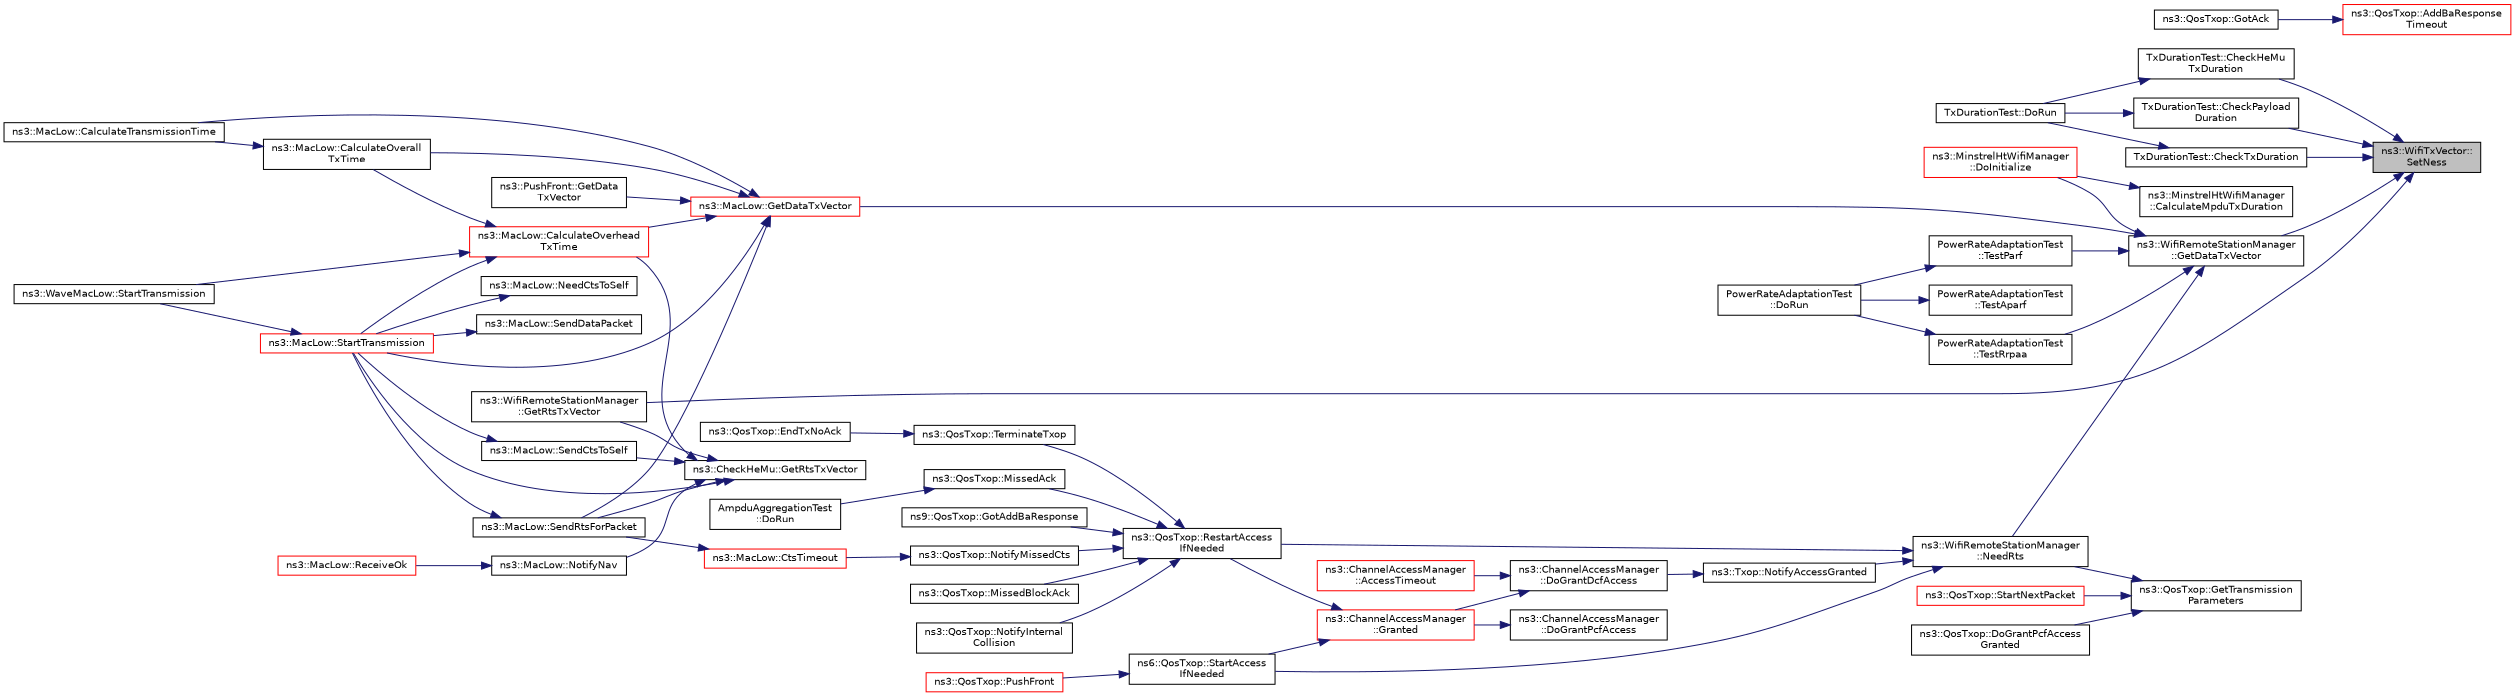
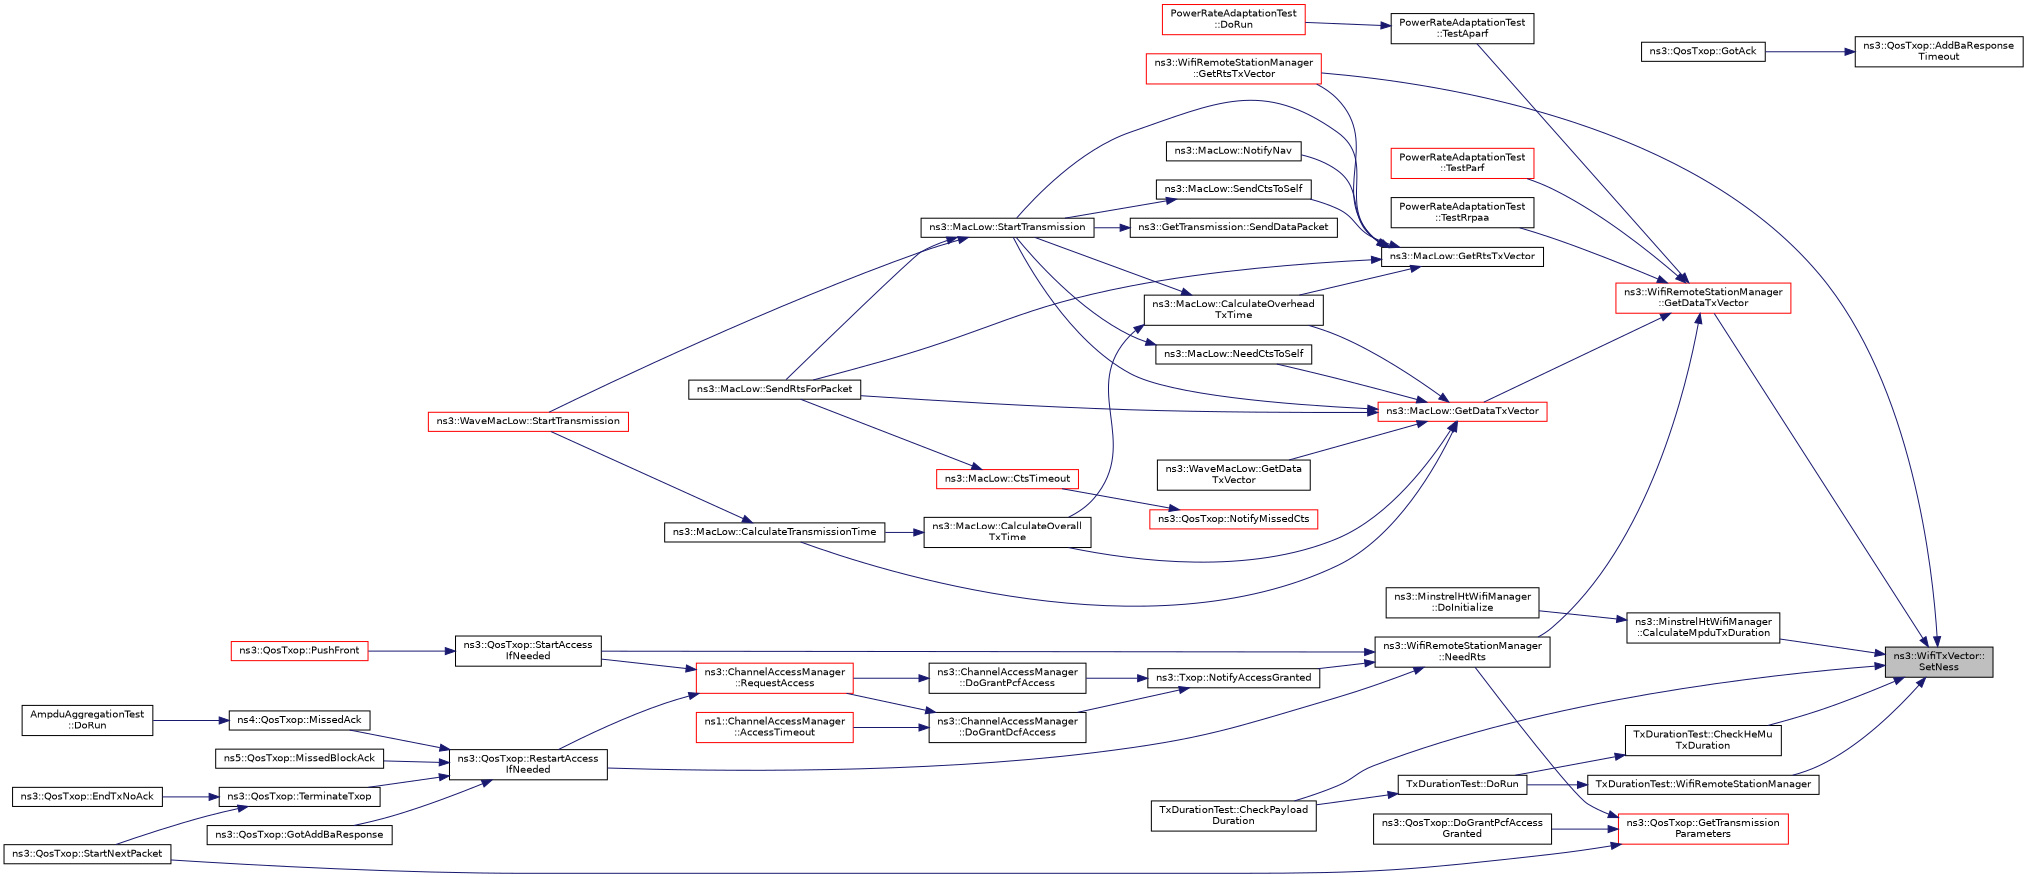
(2427, 20) -> (1939, 52)
(2094, 113) -> (1352, 800)
(2216, 157) -> (1703, 785)
(2001, 162) -> (1463, 603)
(559, 193) -> (1234, 475)
(2100, 201) -> (1580, 160)
(559, 242) -> (1234, 310)
(2001, 251) -> (1463, 163)
(2216, 251) -> (1703, 298)
(328, 269) -> (647, 475)
(1890, 277) -> none
(114, 294) -> (528, 422)
(1789, 300) -> (1234, 20)
(559, 324) -> (1234, 228)
(1890, 324) -> none
(347, 343) -> (1008, 228)
none -> (1347, 381)
(559, 407) -> (1234, 69)
(409, 445) -> (863, 305)
(775, 470) -> (1463, 257)
(994, 479) -> (300, 720)
(994, 517) -> (300, 835)
(1096, 550) -> none
(994, 556) -> (1234, 519)
(347, 566) -> none
(1396, 576) -> (775, 728)
(994, 594) -> (300, 759)
(2001, 596) -> (87, 854)
(2216, 596) -> (1703, 829)
(1396, 625) -> (775, 678)
(994, 638) -> none
none -> (1827, 646)
(1202, 669) -> (528, 651)
none -> (1112, 678)
none -> (176, 825)
